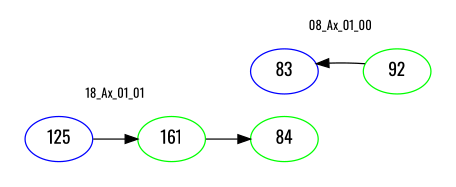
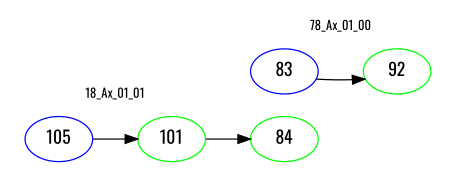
(341, 27) -> (341, 27)
(347, 63) -> (334, 80)
(59, 139) -> (59, 139)
(172, 139) -> (172, 139)
